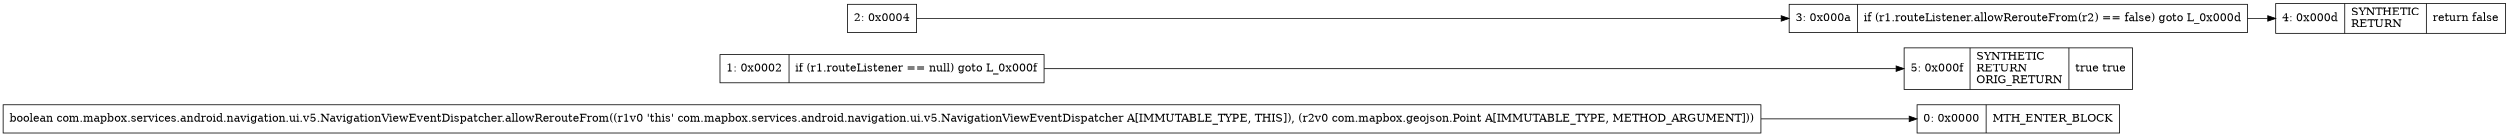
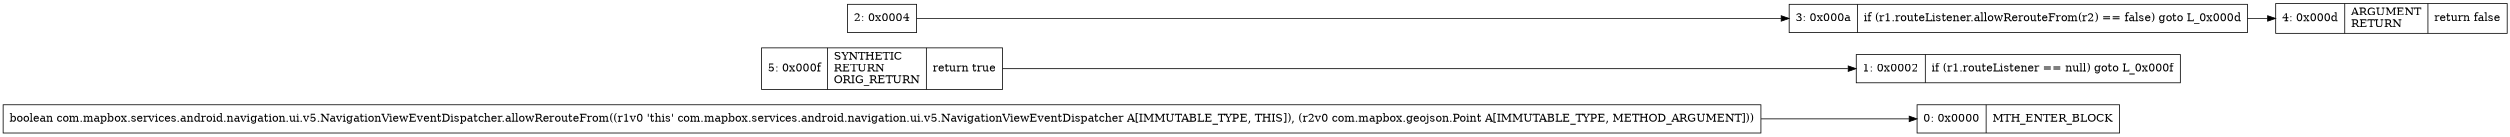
(2386, 12) -> (2386, 12)
(2101, 68) -> (964, 68)
(1470, 69) -> (1425, 69)
